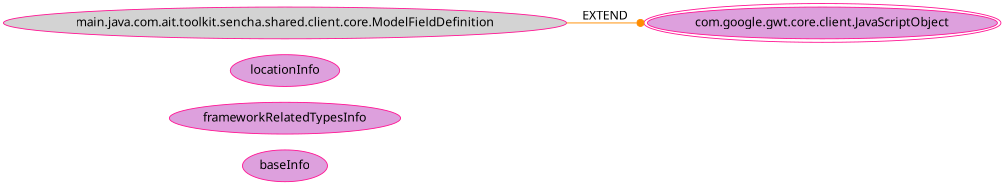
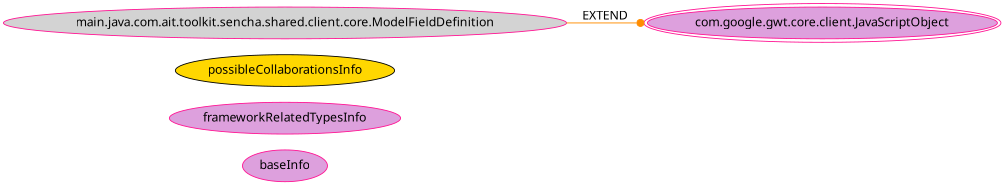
(285, 71) -> none
none -> (285, 71)
